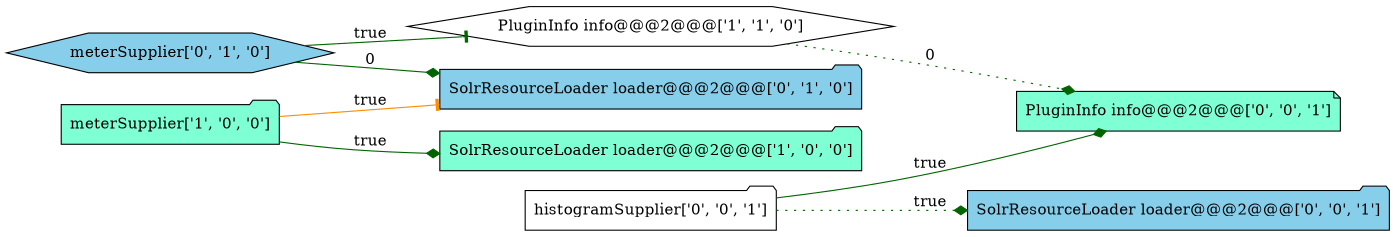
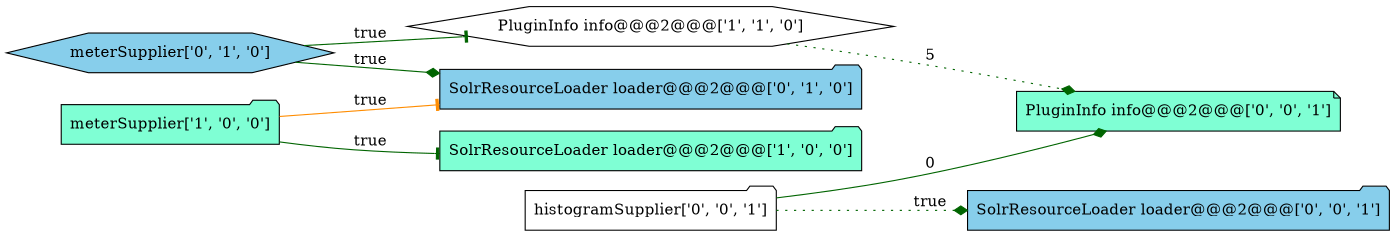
(931, 56) -> (931, 56)
(371, 60) -> (371, 60)
(353, 150) -> (357, 150)
(931, 164) -> (931, 164)
